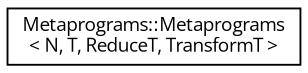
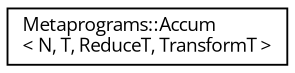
(154, 37) -> (147, 37)
